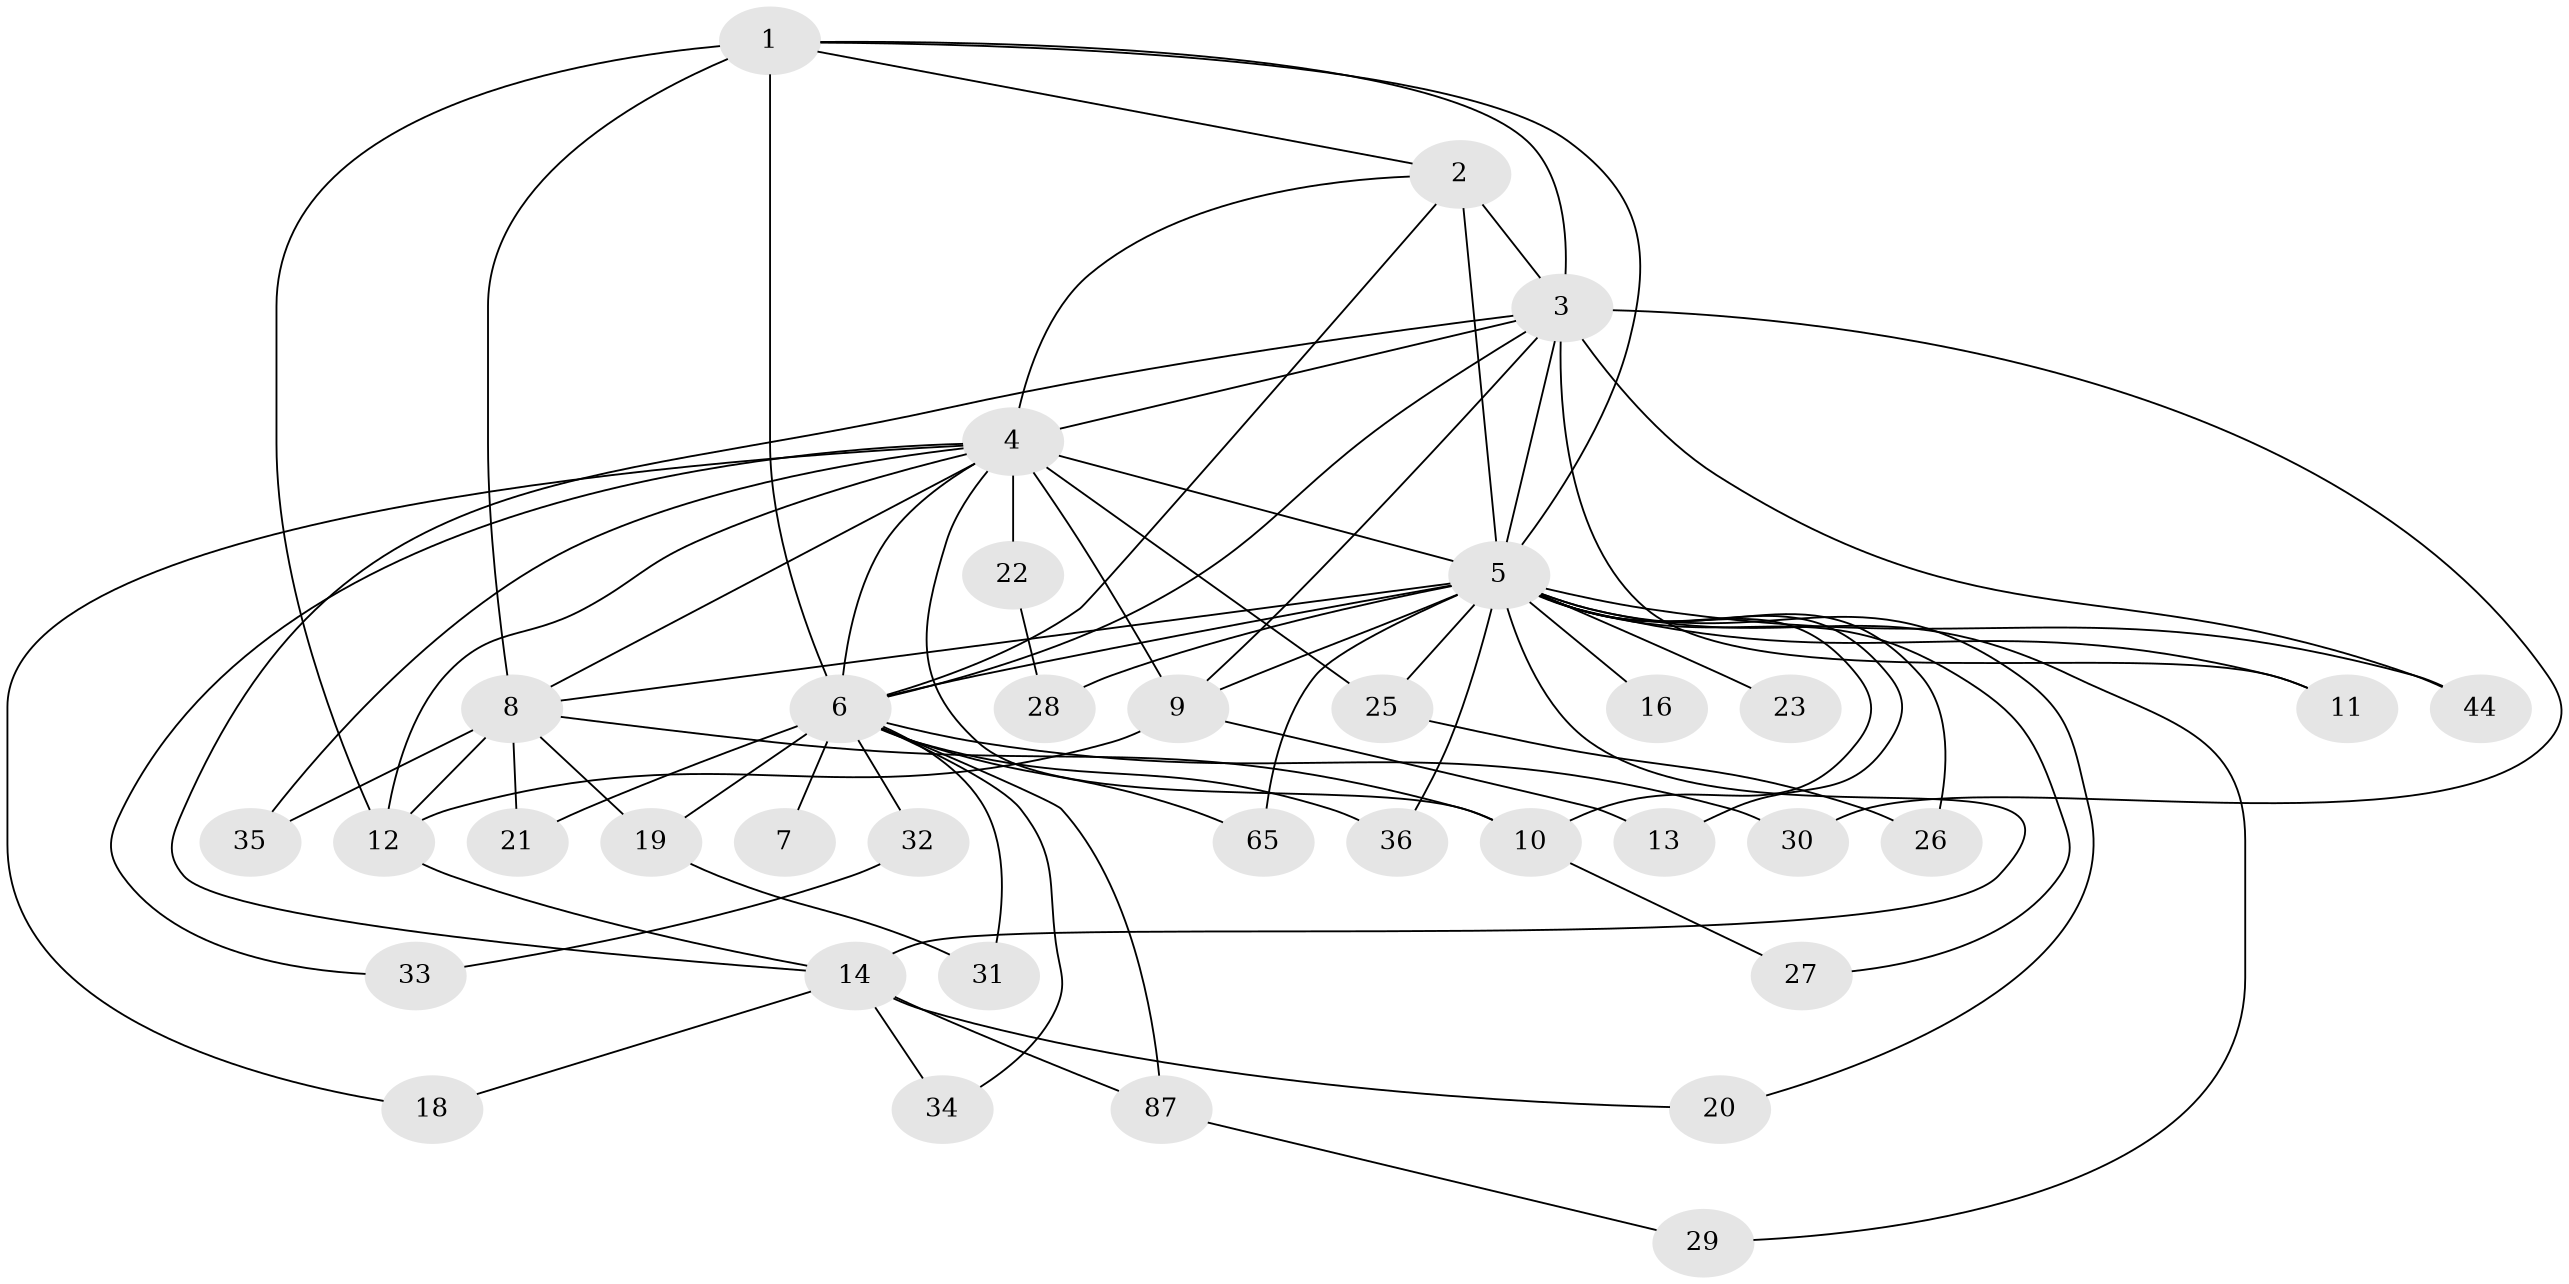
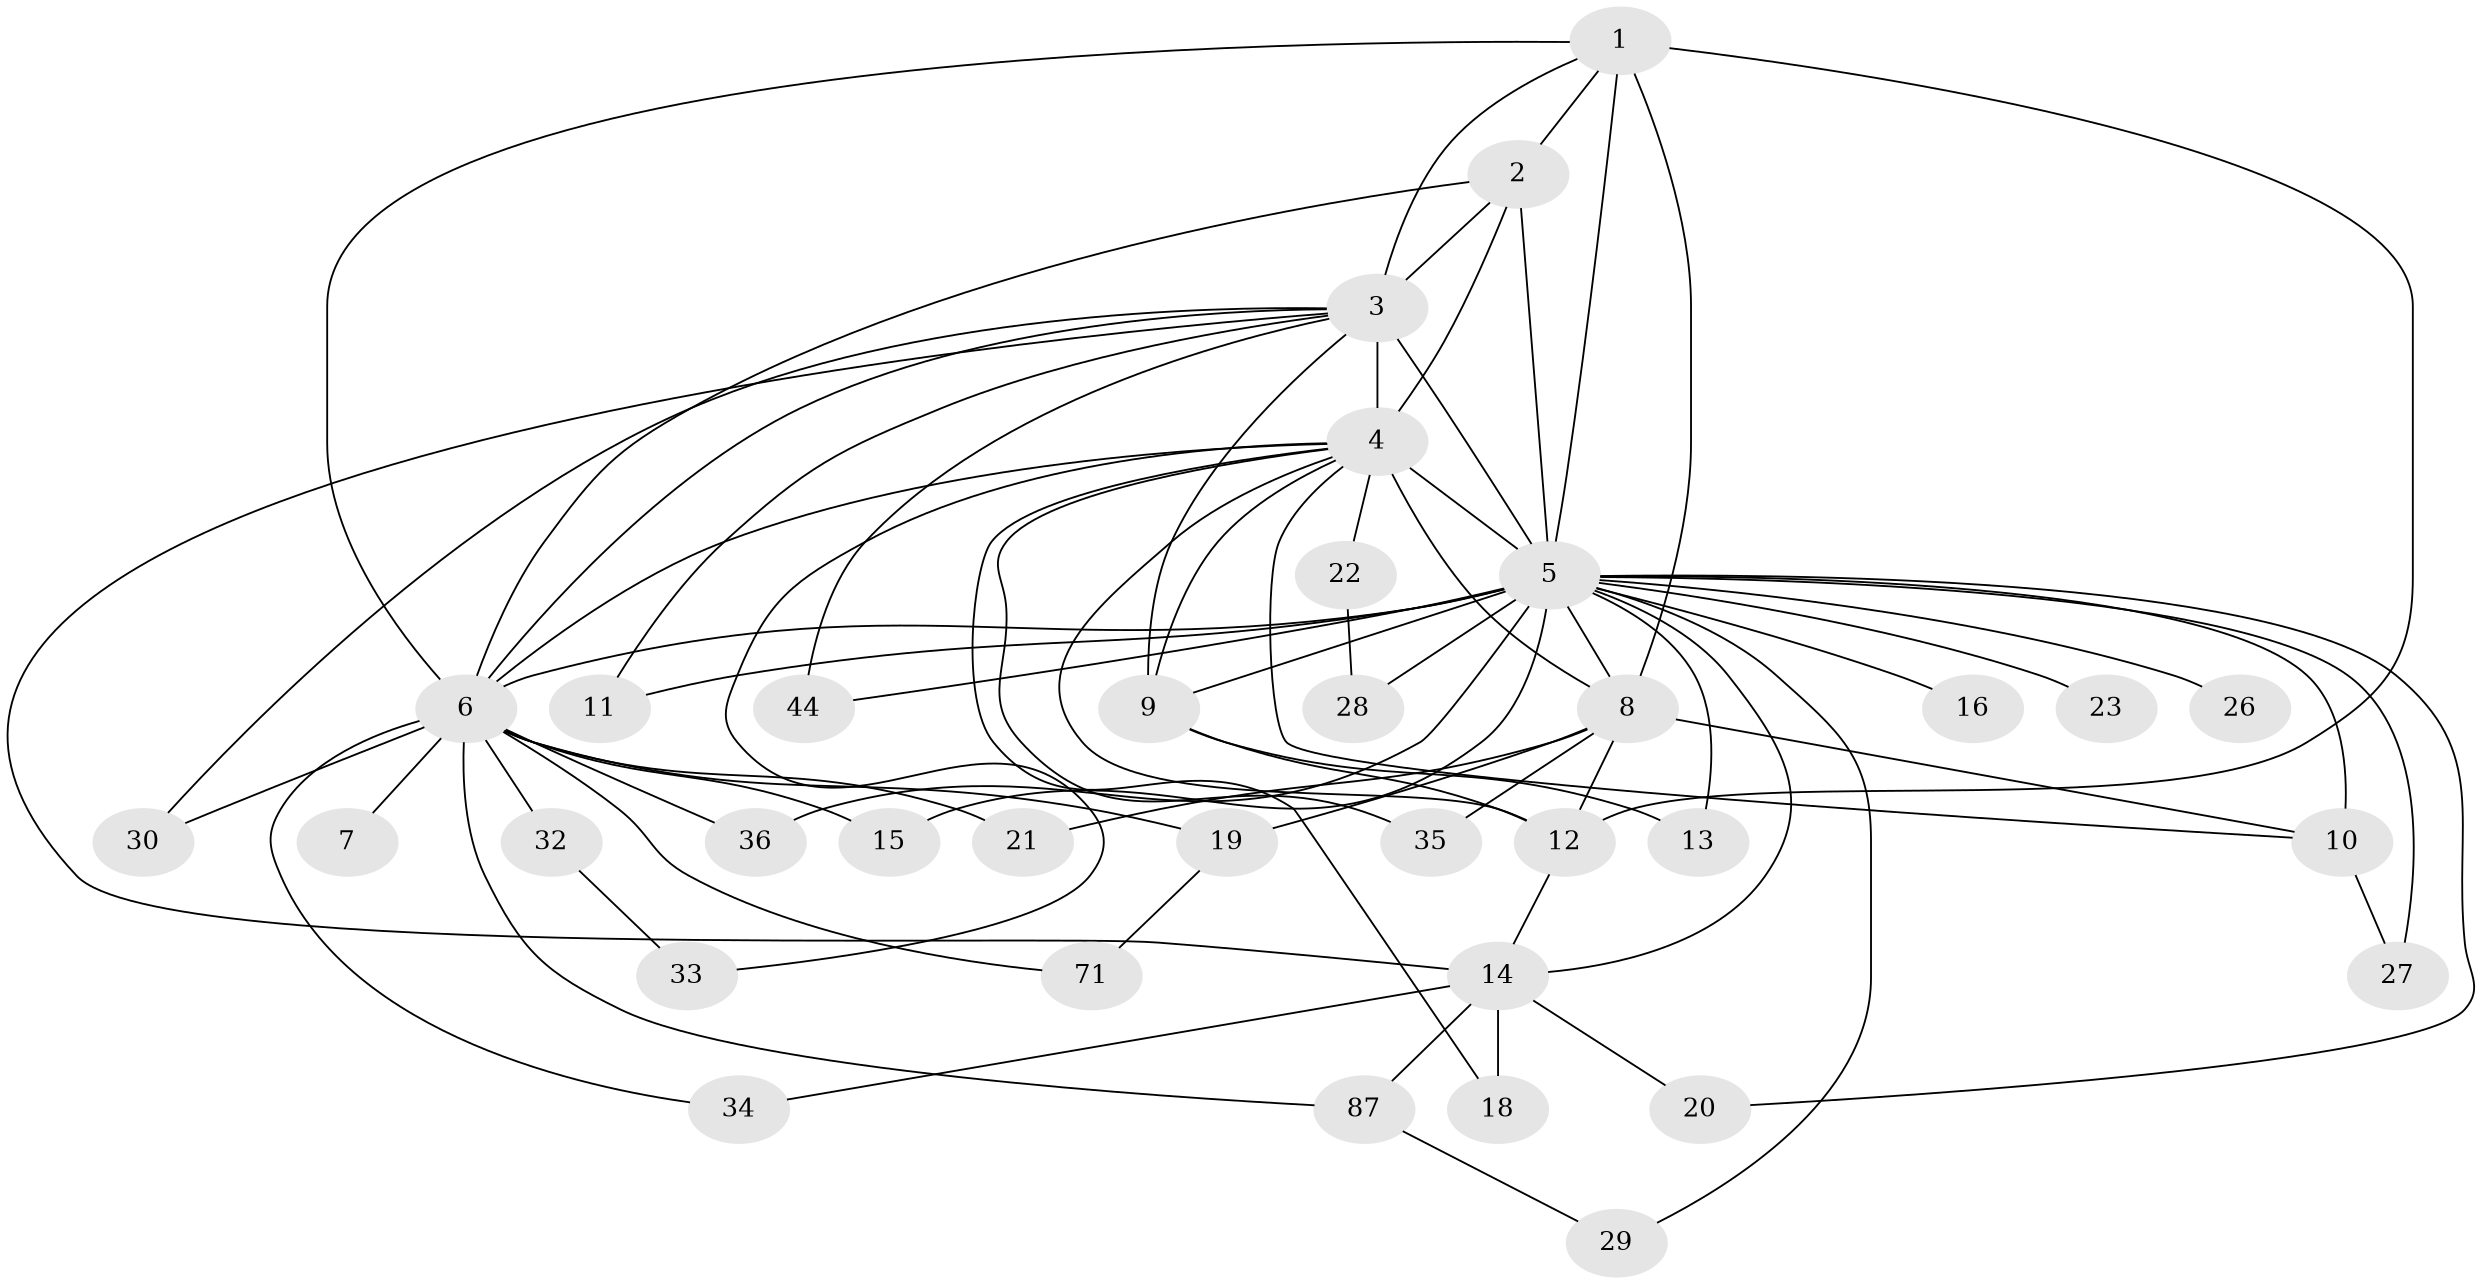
(1382, 709) -> none
(1264, 842) -> (889, 842)
(989, 976) -> (1092, 976)
